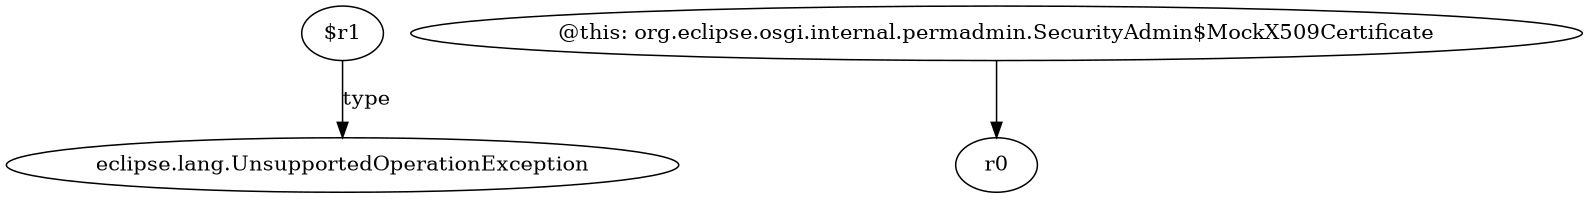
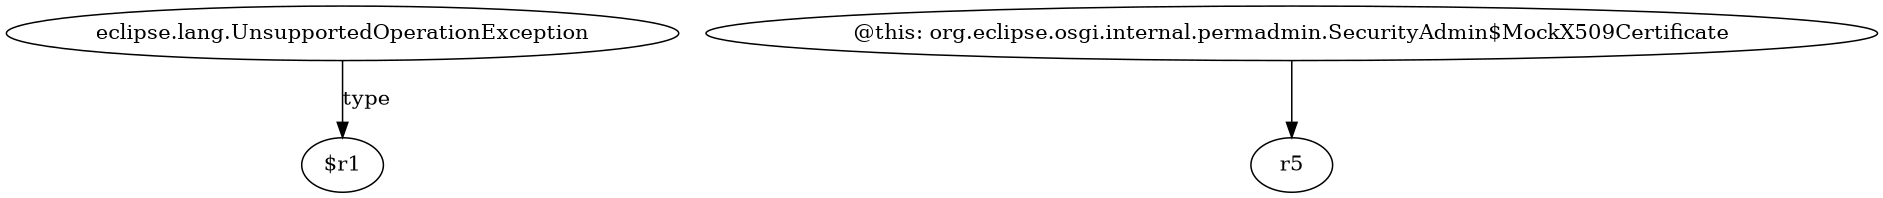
(343, 92) -> (343, 92)
(997, 165) -> (1292, 165)
